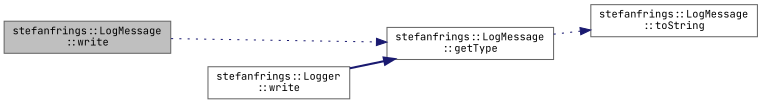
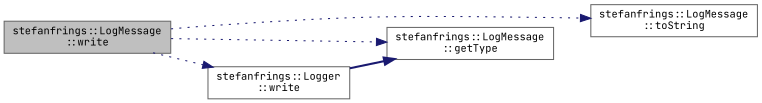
(567, 33) -> (375, 17)
none -> (178, 59)
